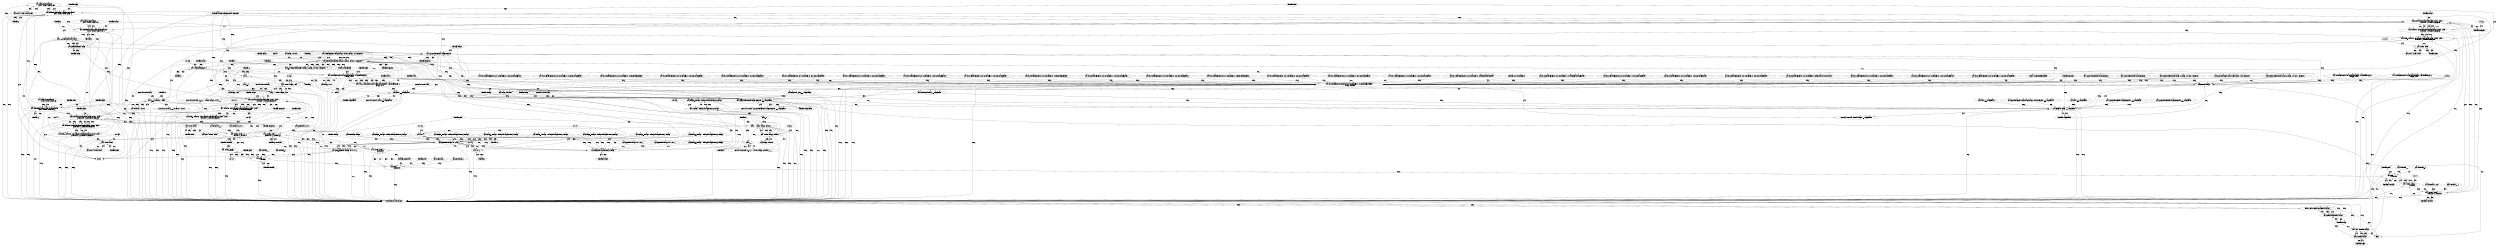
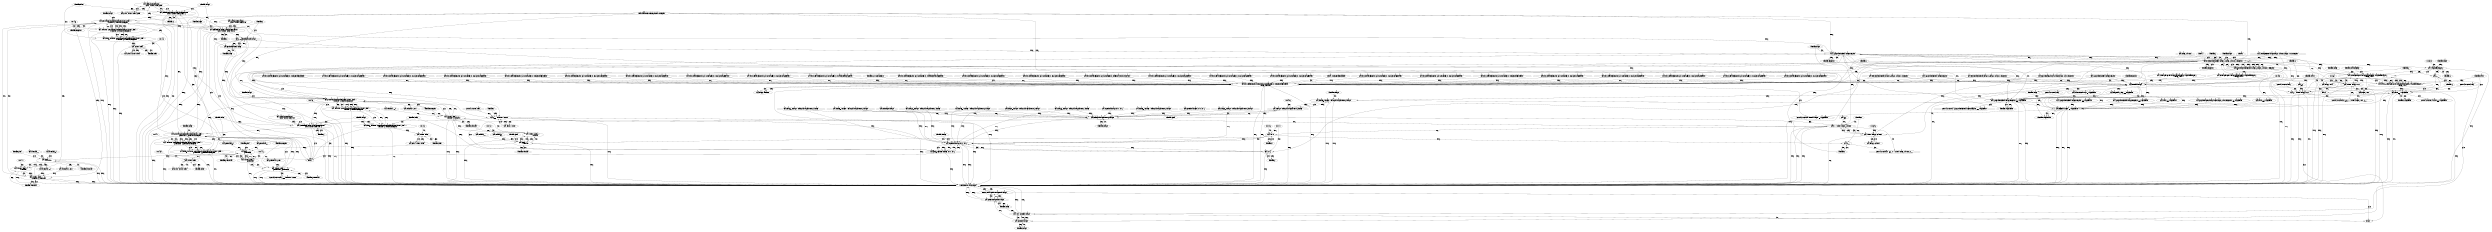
none -> (2201, 54)
(345, 68) -> (2352, 68)
(279, 88) -> (2351, 93)
(164, 105) -> (281, 173)
(138, 109) -> (510, 126)
(738, 113) -> (1224, 115)
(791, 131) -> (1875, 131)
(752, 134) -> (1472, 124)
(323, 148) -> none
(230, 155) -> (506, 132)
(303, 155) -> (900, 139)
(392, 155) -> (230, 156)
(2400, 172) -> (42, 156)
